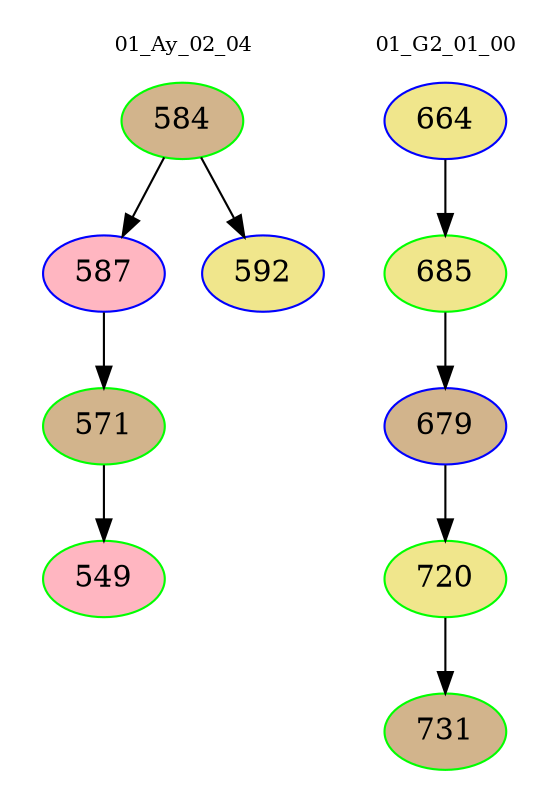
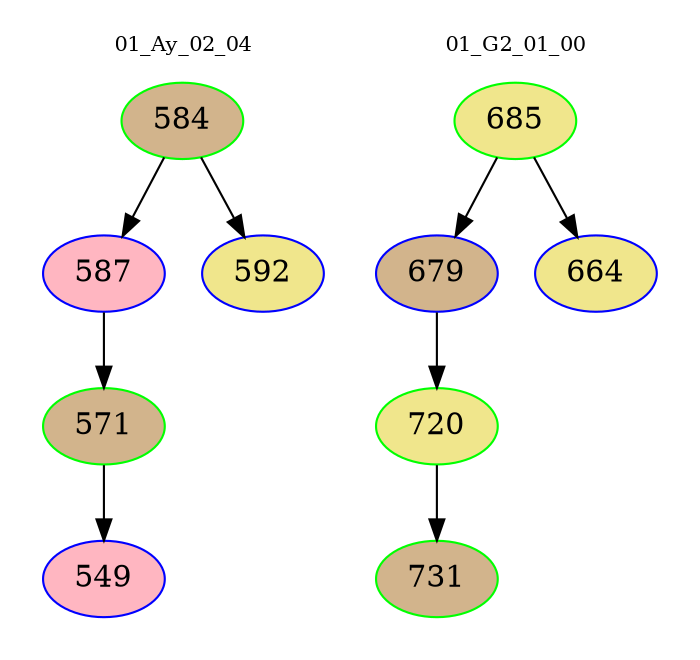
(445, 187) -> (550, 188)
(104, 579) -> (104, 579)
